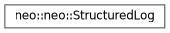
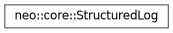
(85, 16) -> (87, 16)
